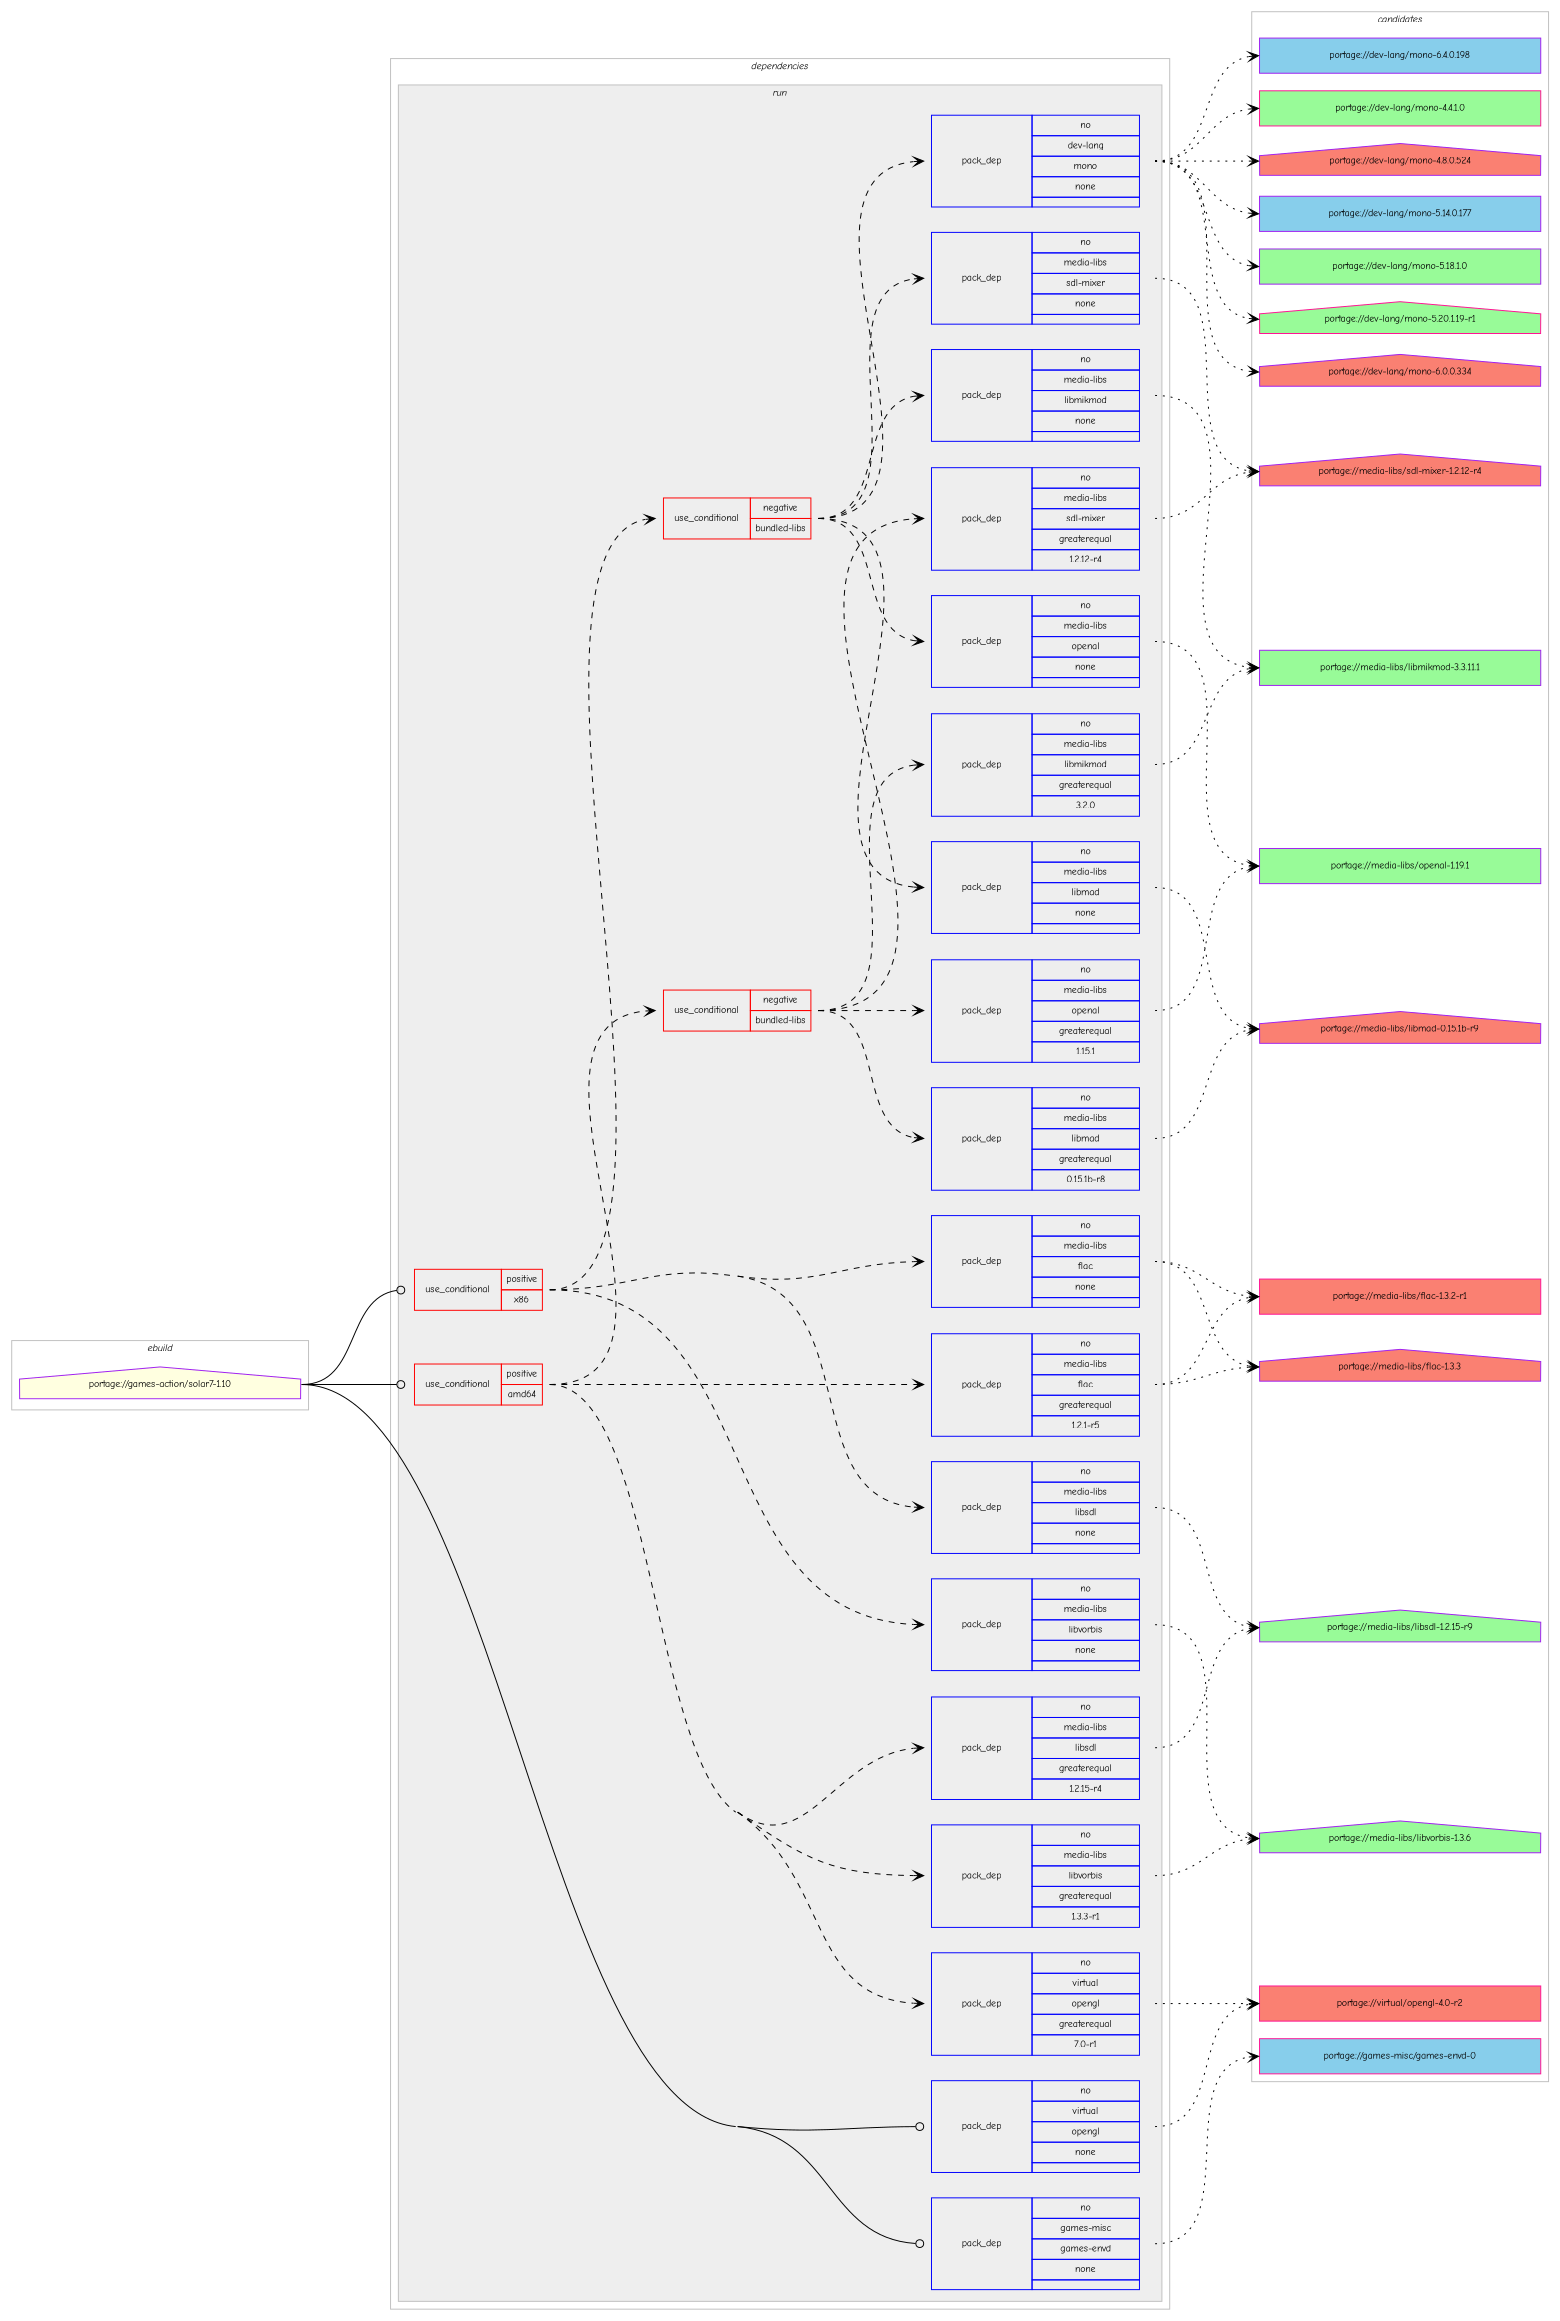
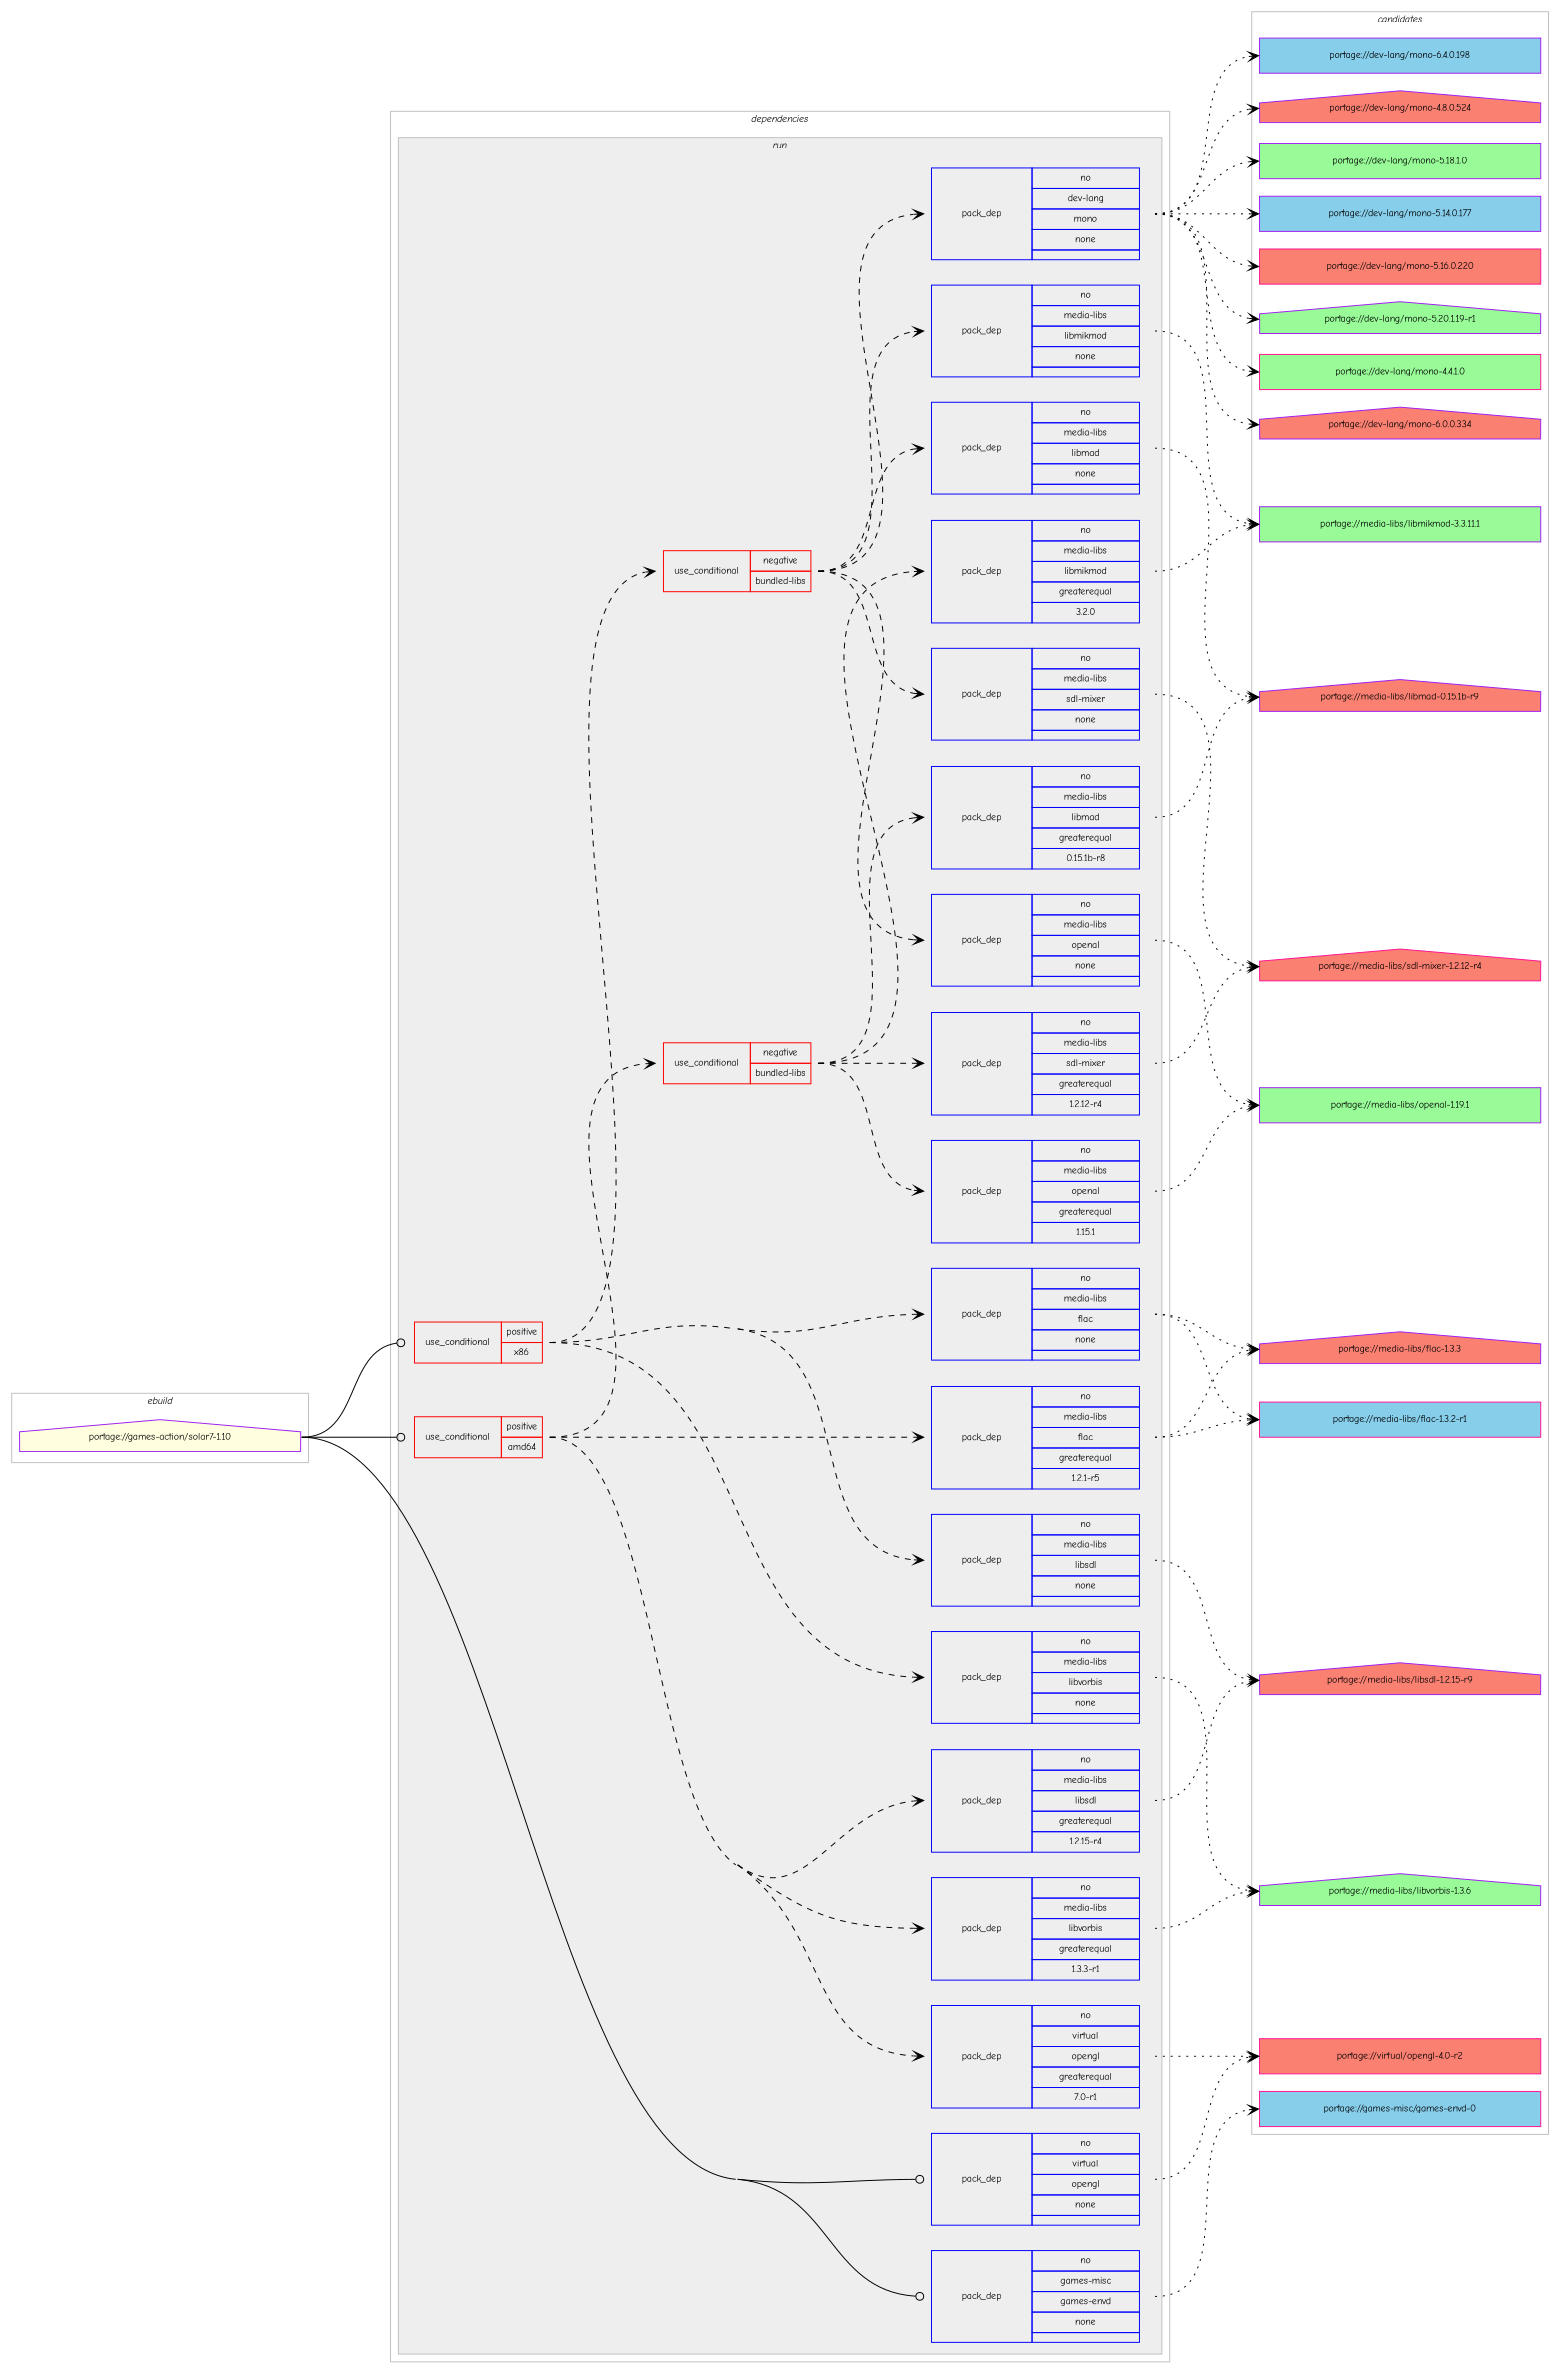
none -> (1400, 267)
(1400, 319) -> (1400, 319)
(1400, 472) -> (1400, 967)
(1400, 1297) -> (1400, 1420)
(1400, 1628) -> (1400, 1680)
